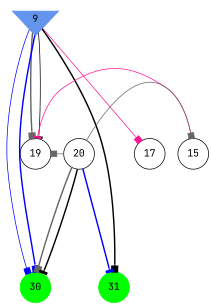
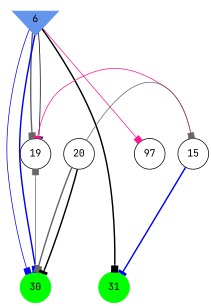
(36, 19) -> (36, 19)
(61, 154) -> (36, 224)
(150, 154) -> (150, 154)
(96, 219) -> (155, 219)
